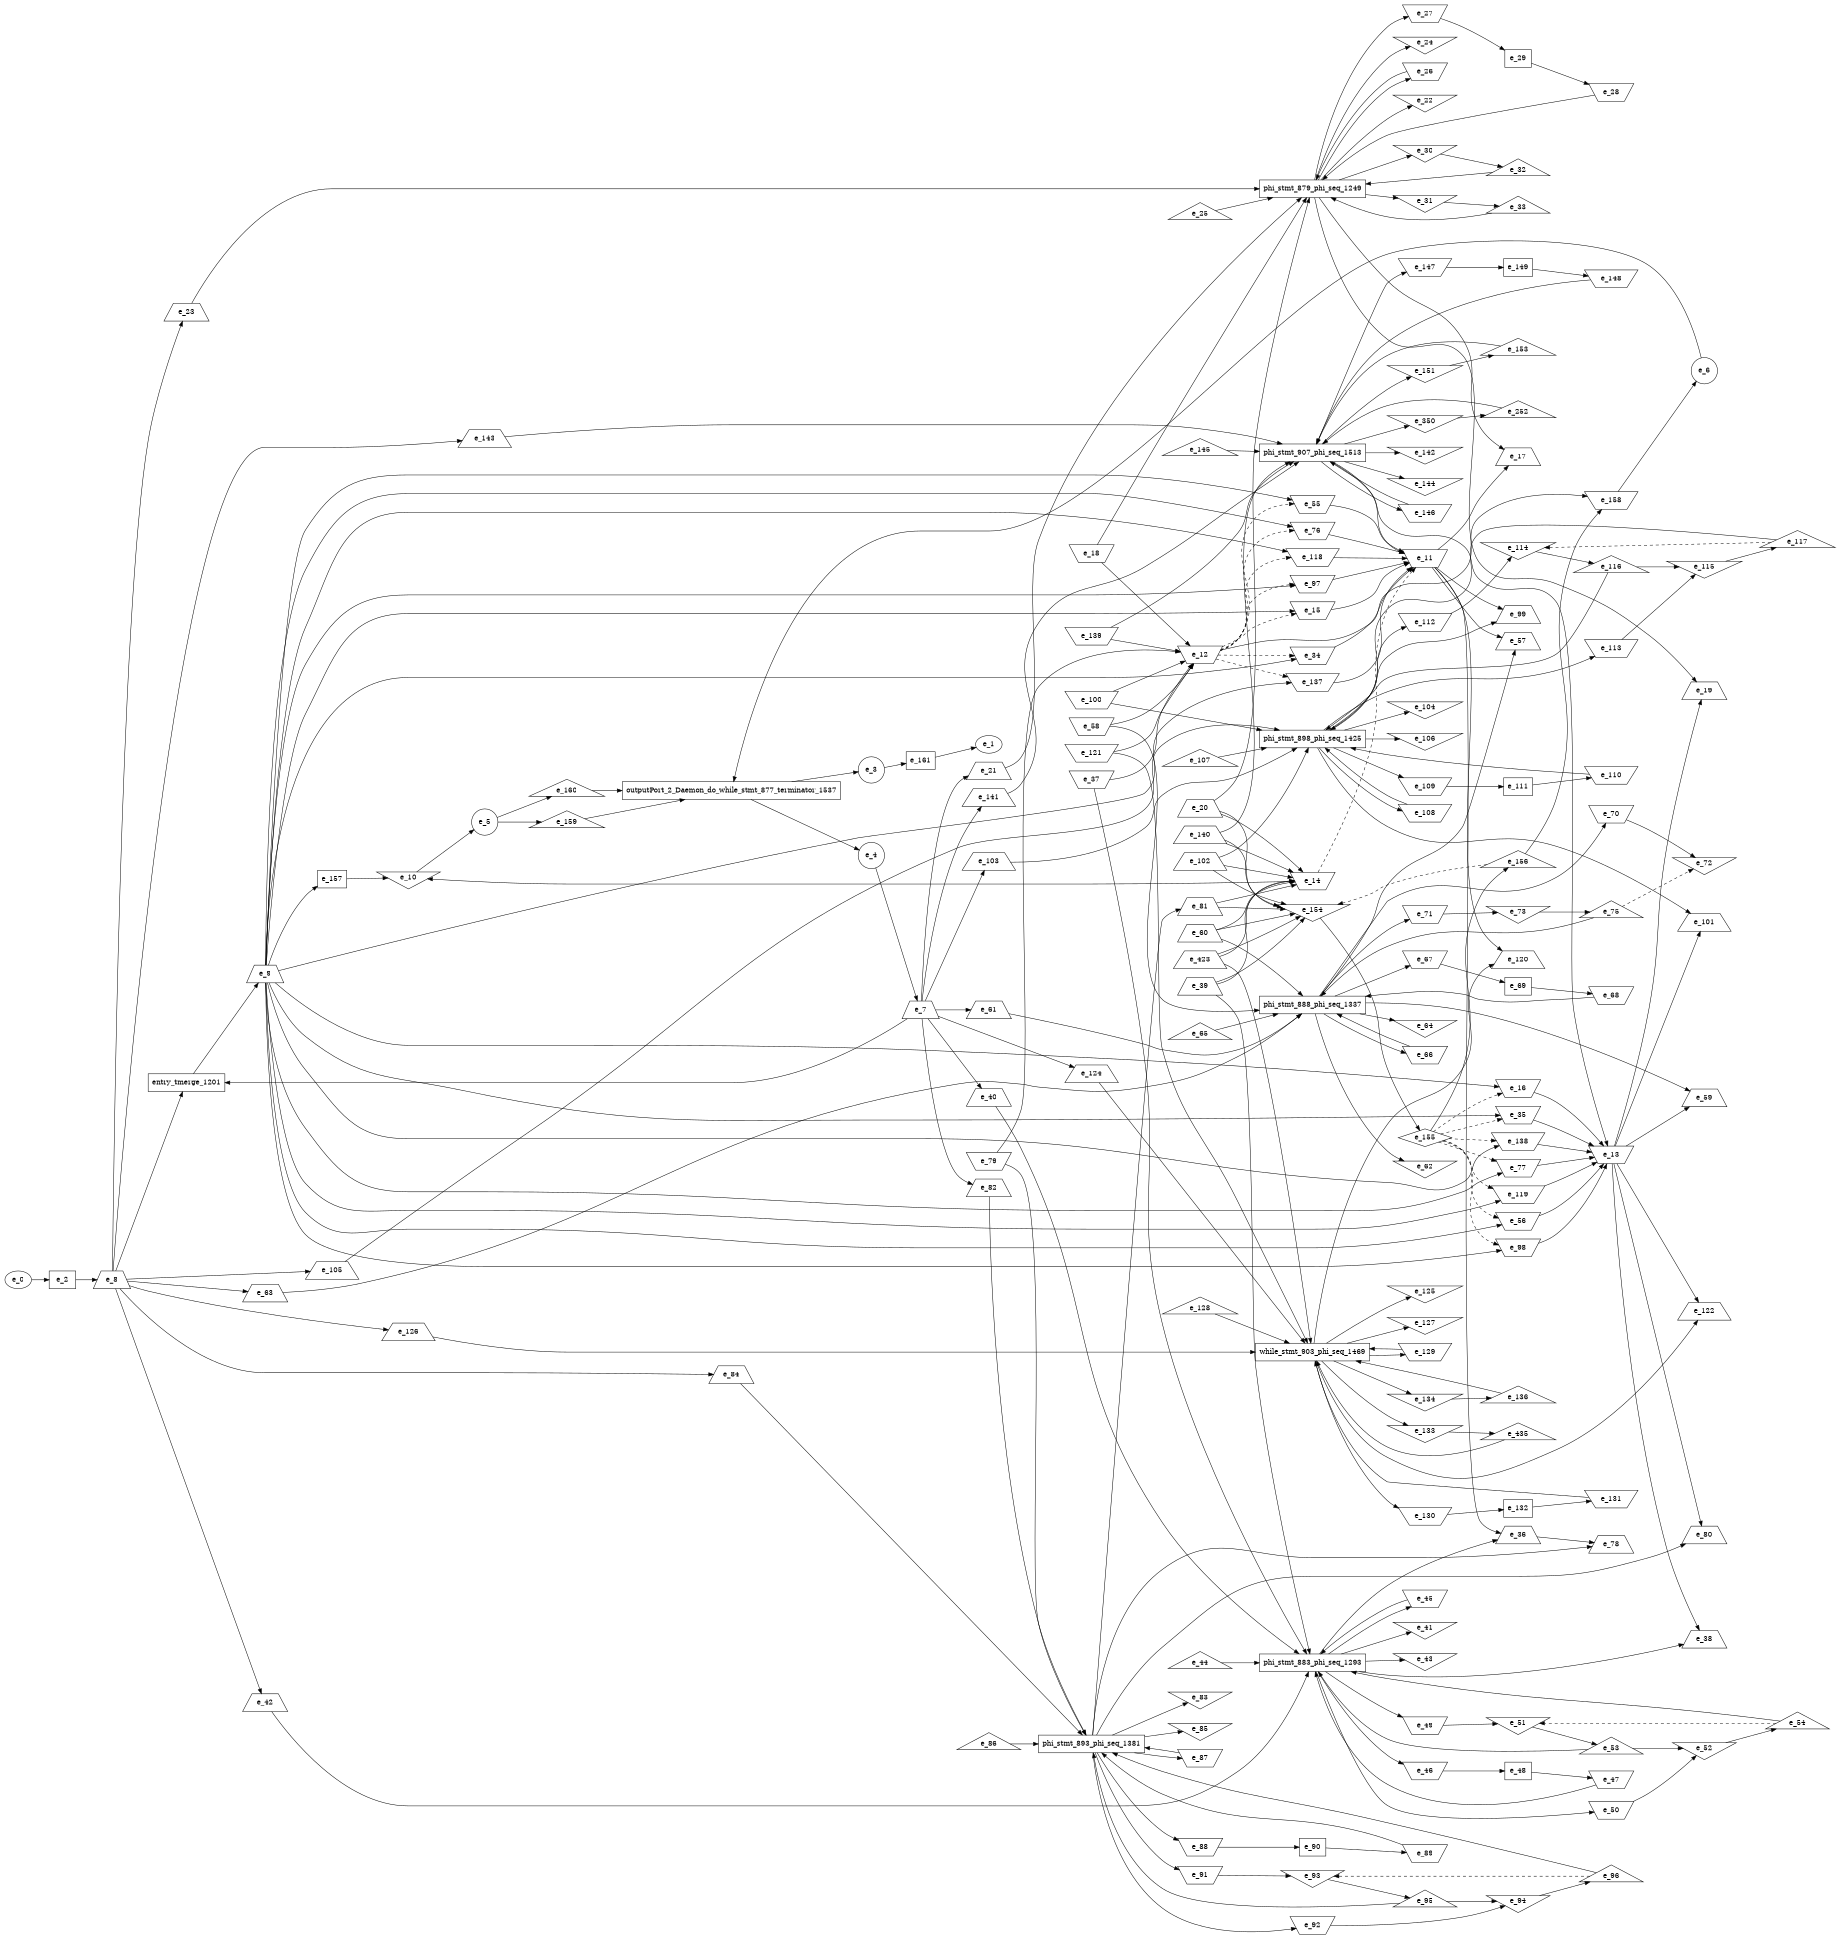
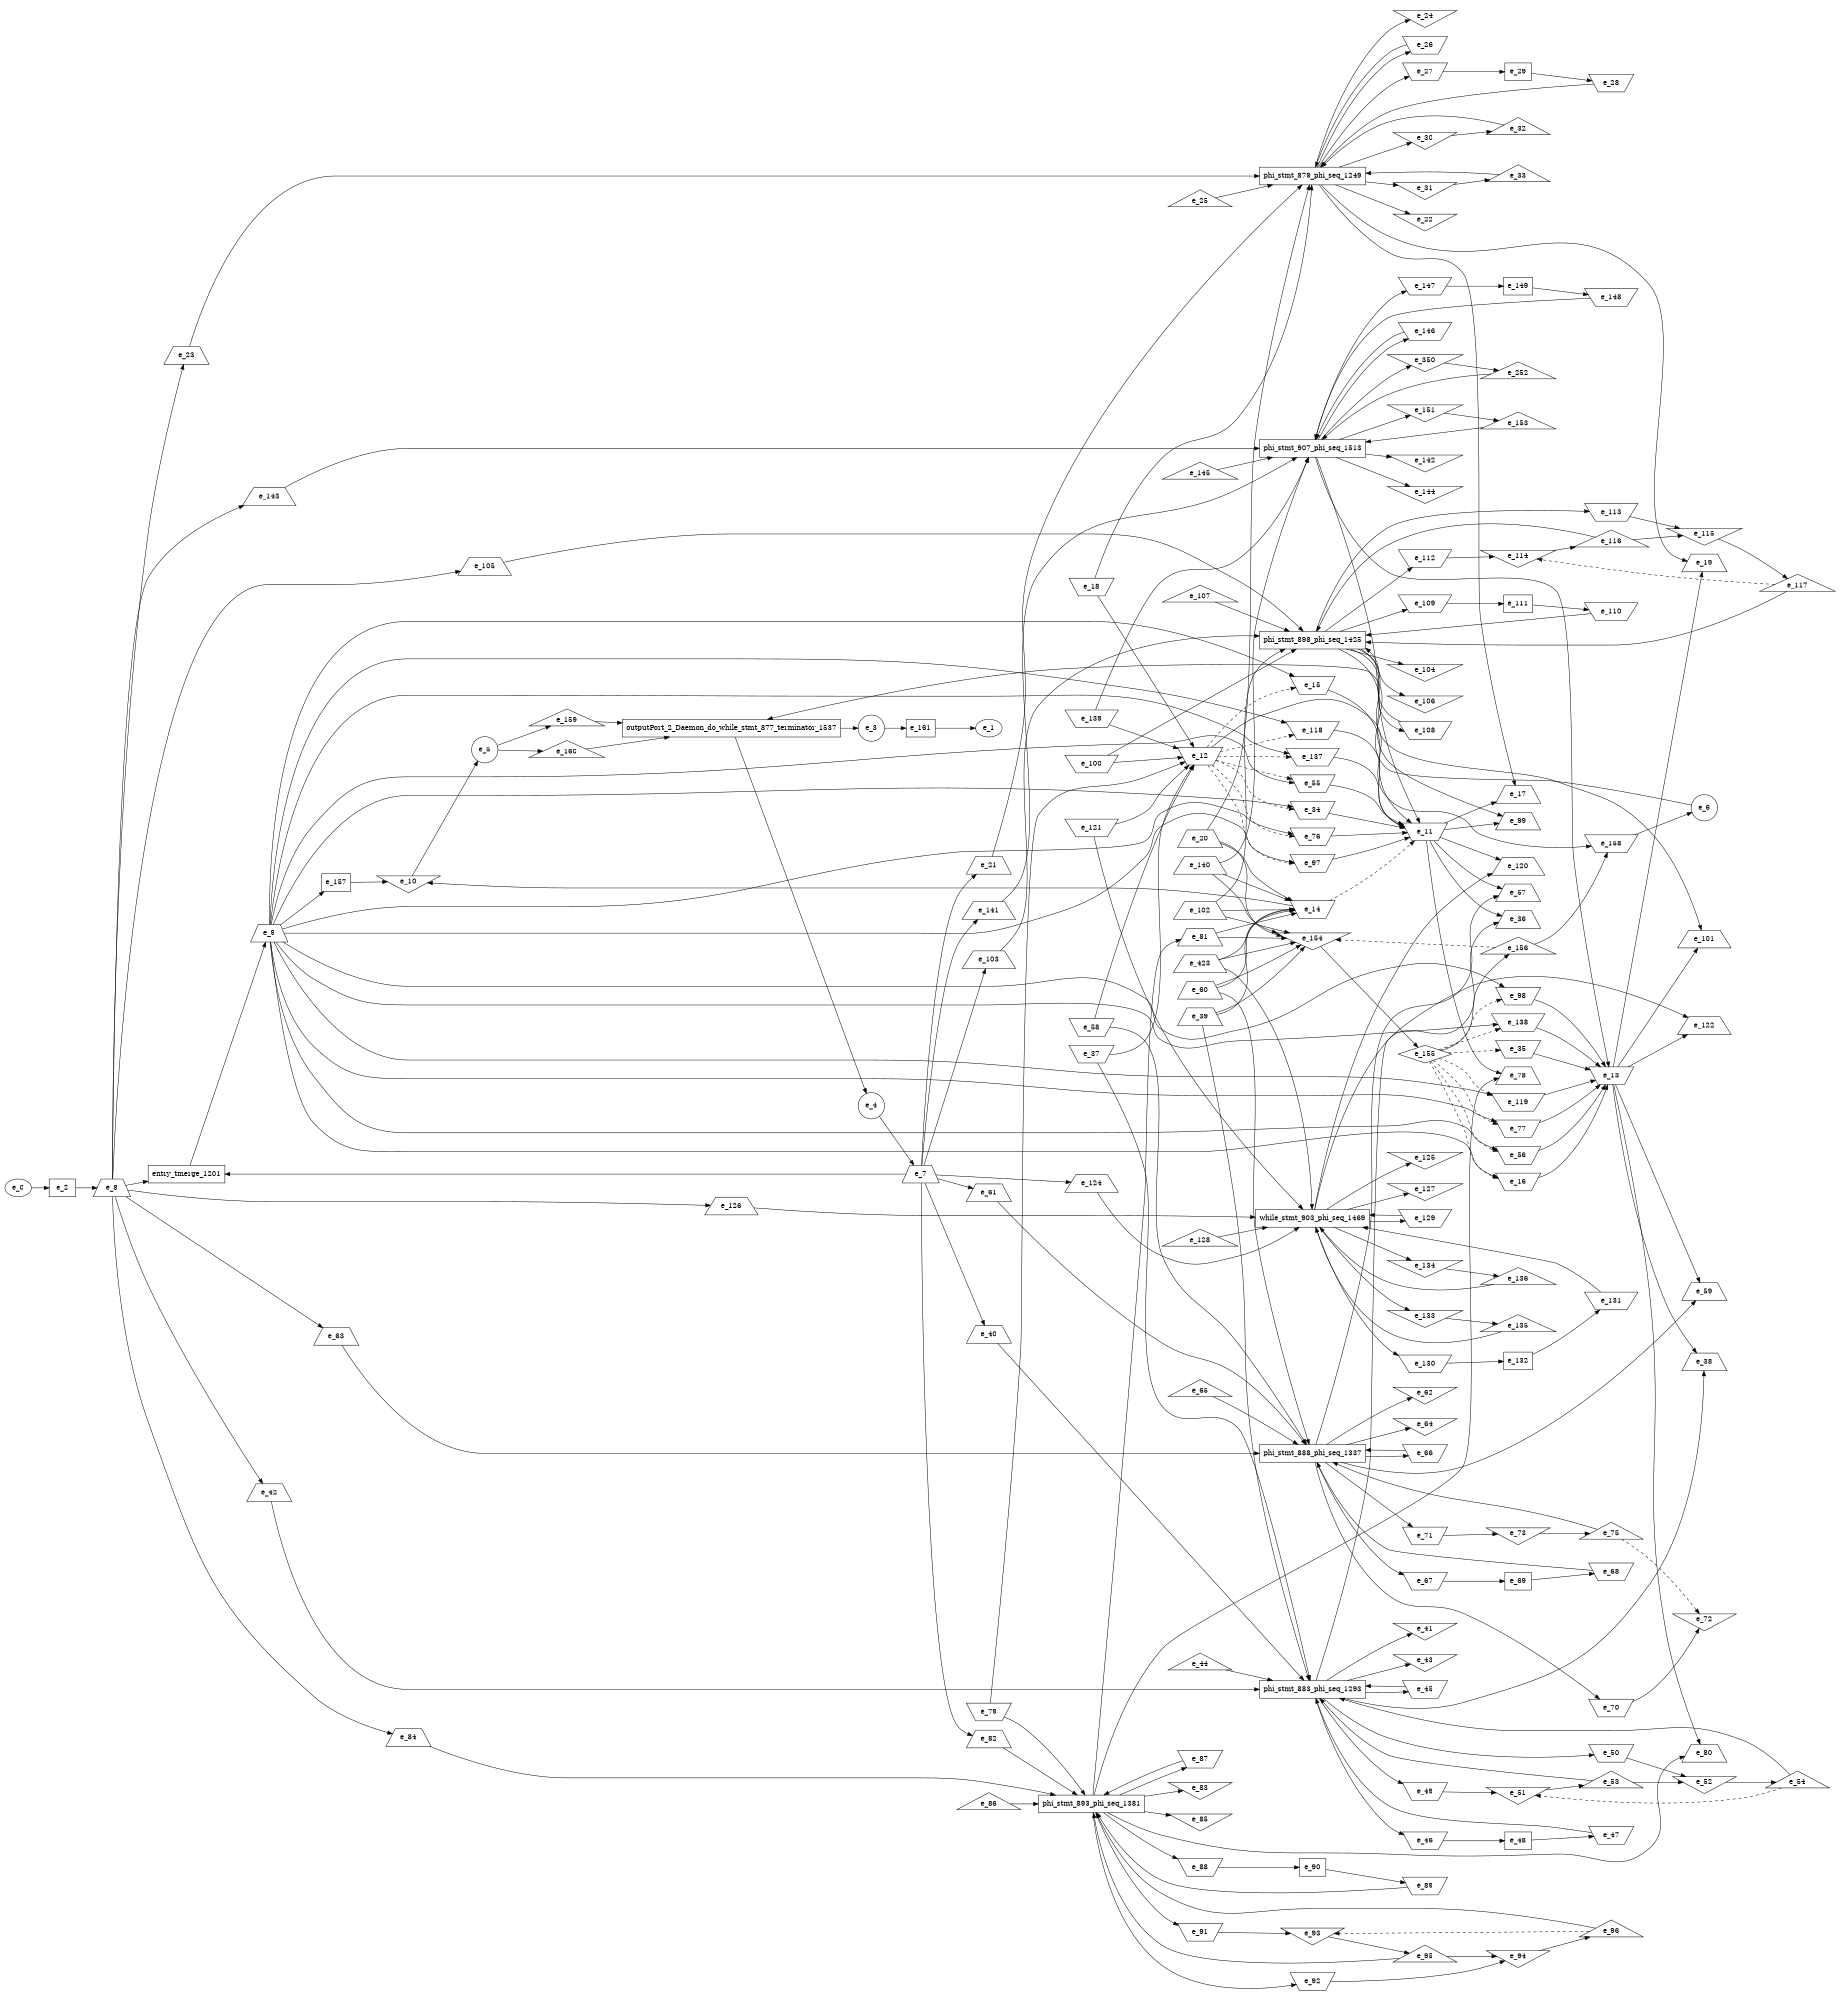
(861, 1120) -> none
(1518, 1434) -> (1518, 1326)
(1563, 1540) -> (1445, 958)
